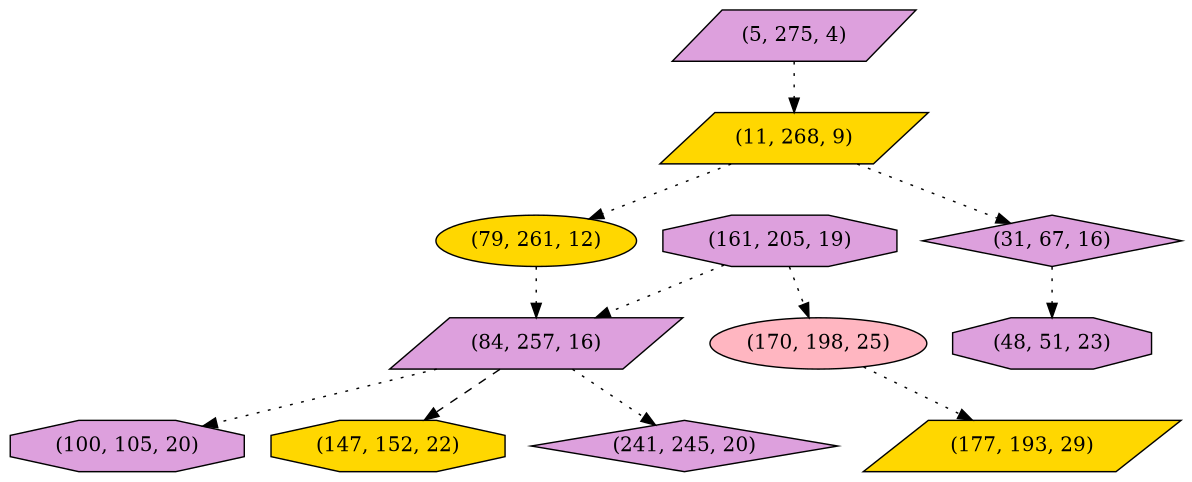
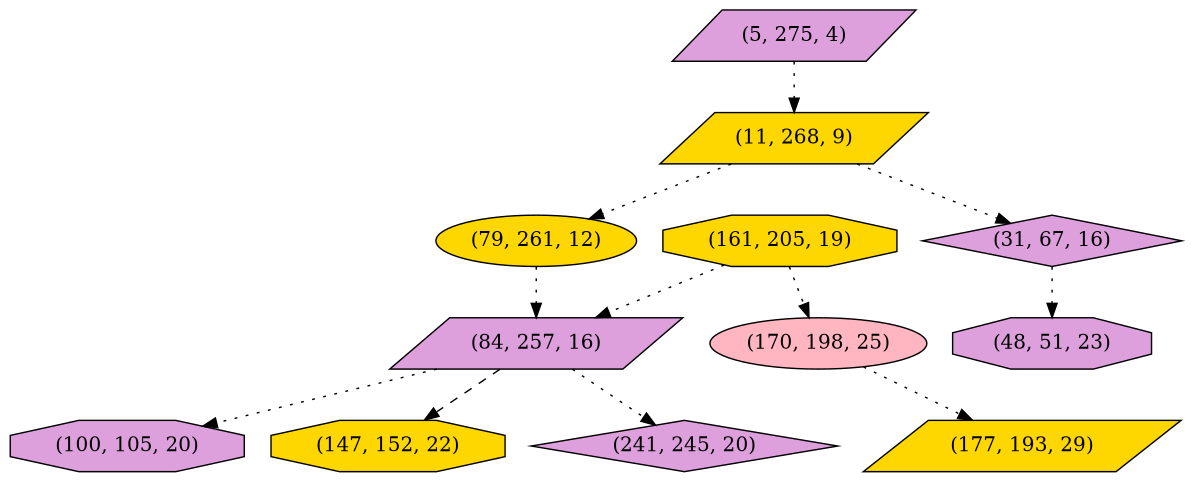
(780, 241) -> (780, 241)
